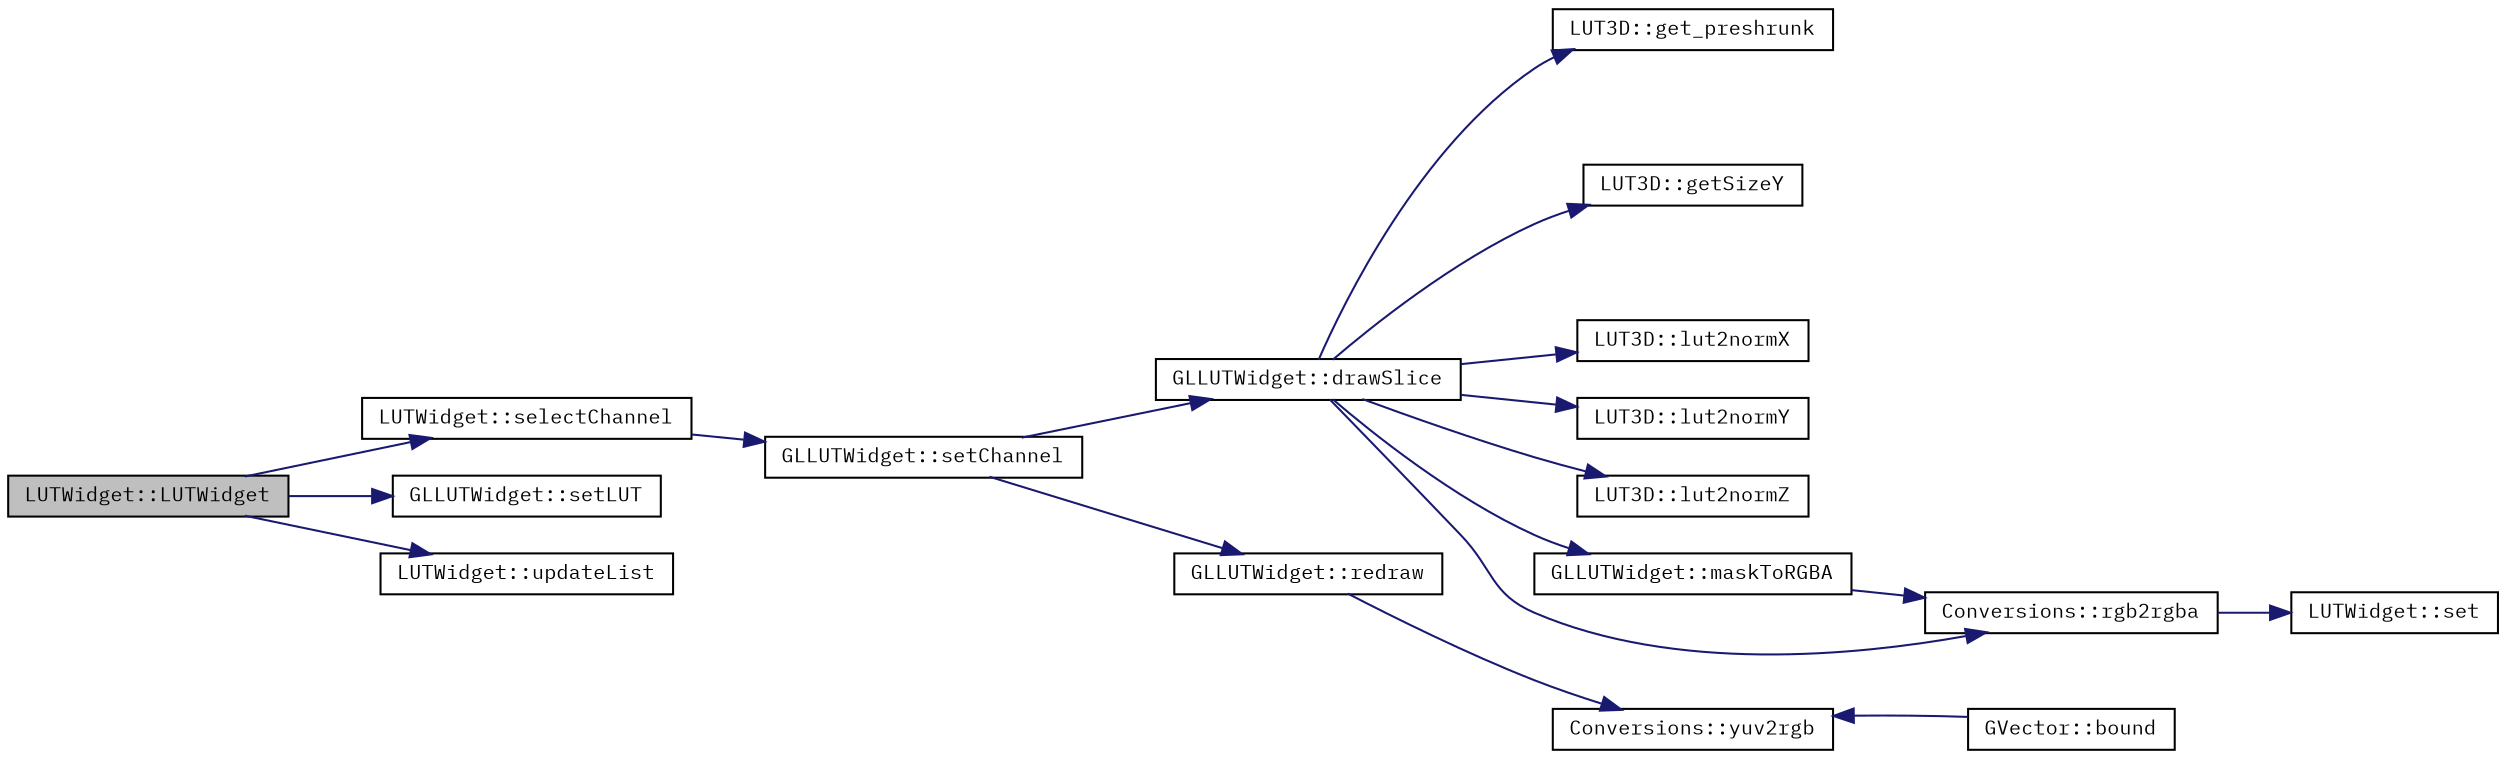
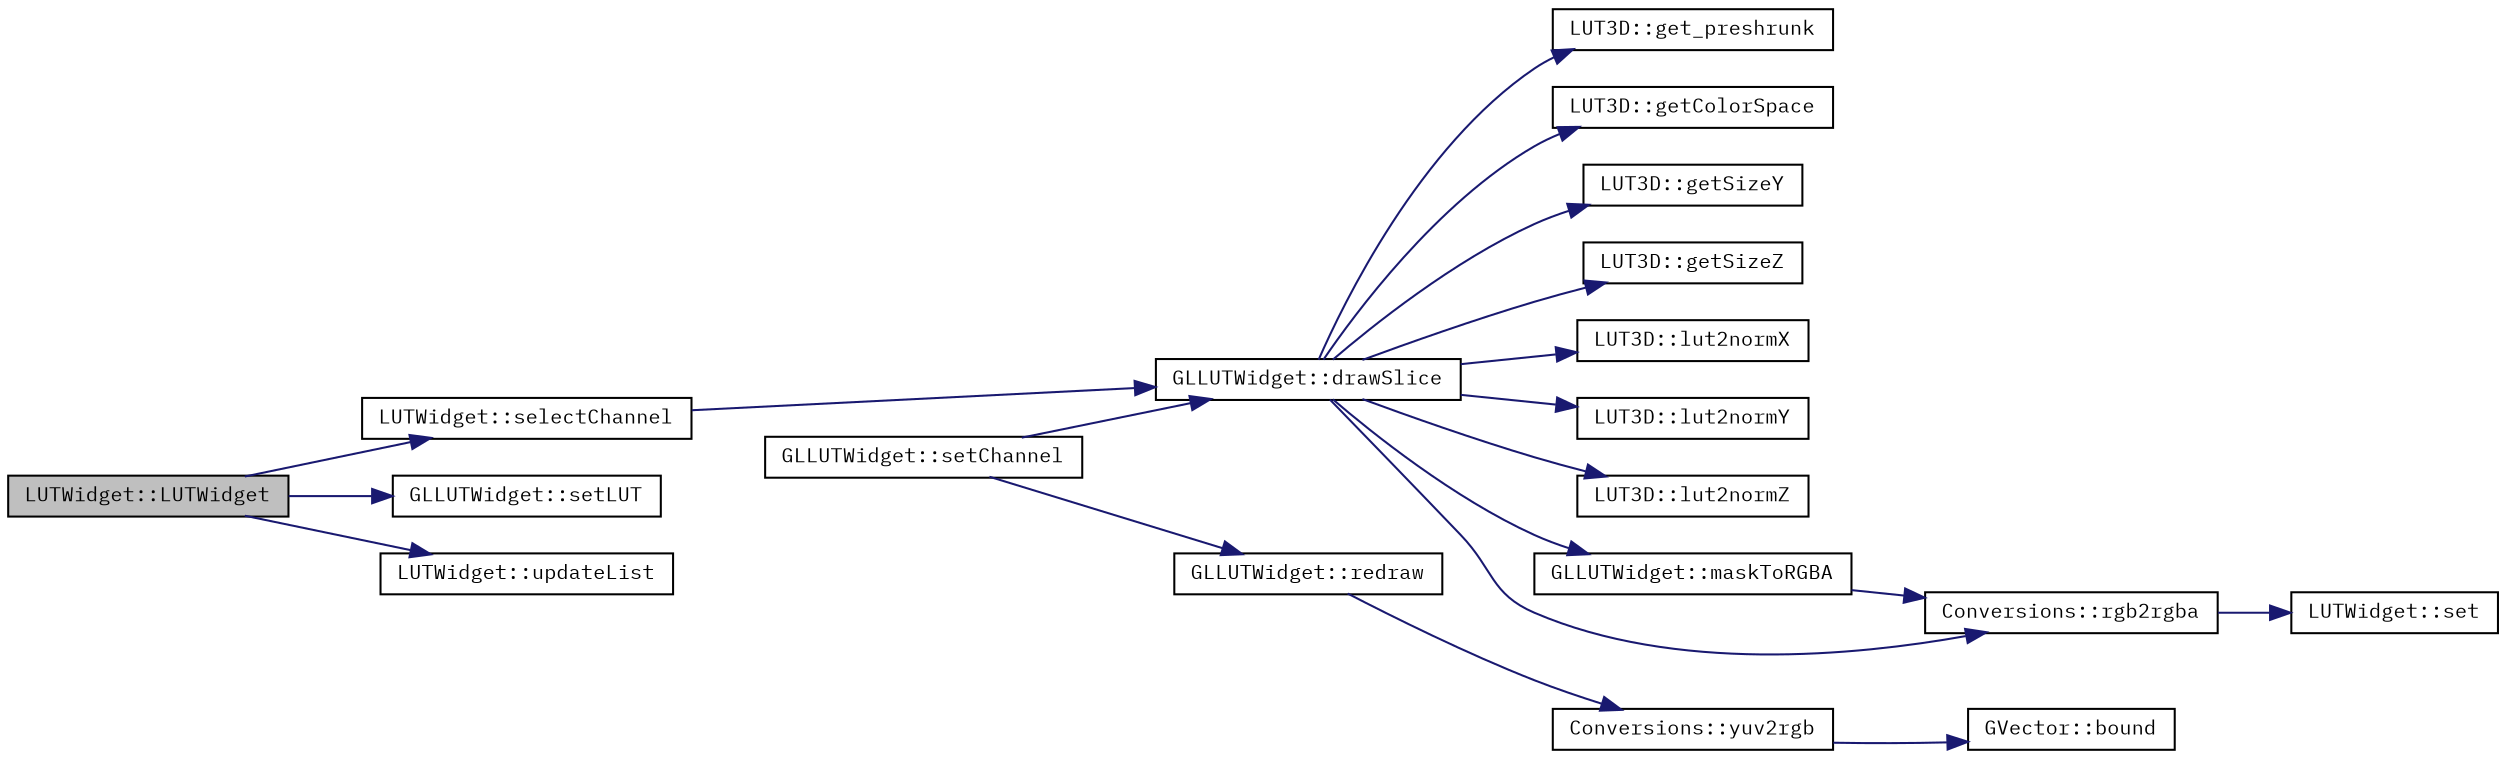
none -> (1693, 107)
none -> (1693, 263)
(718, 437) -> (913, 399)
(1911, 716) -> (1890, 743)
